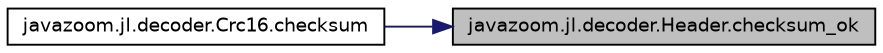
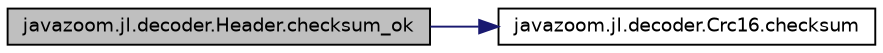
(409, 27) -> (455, 27)
